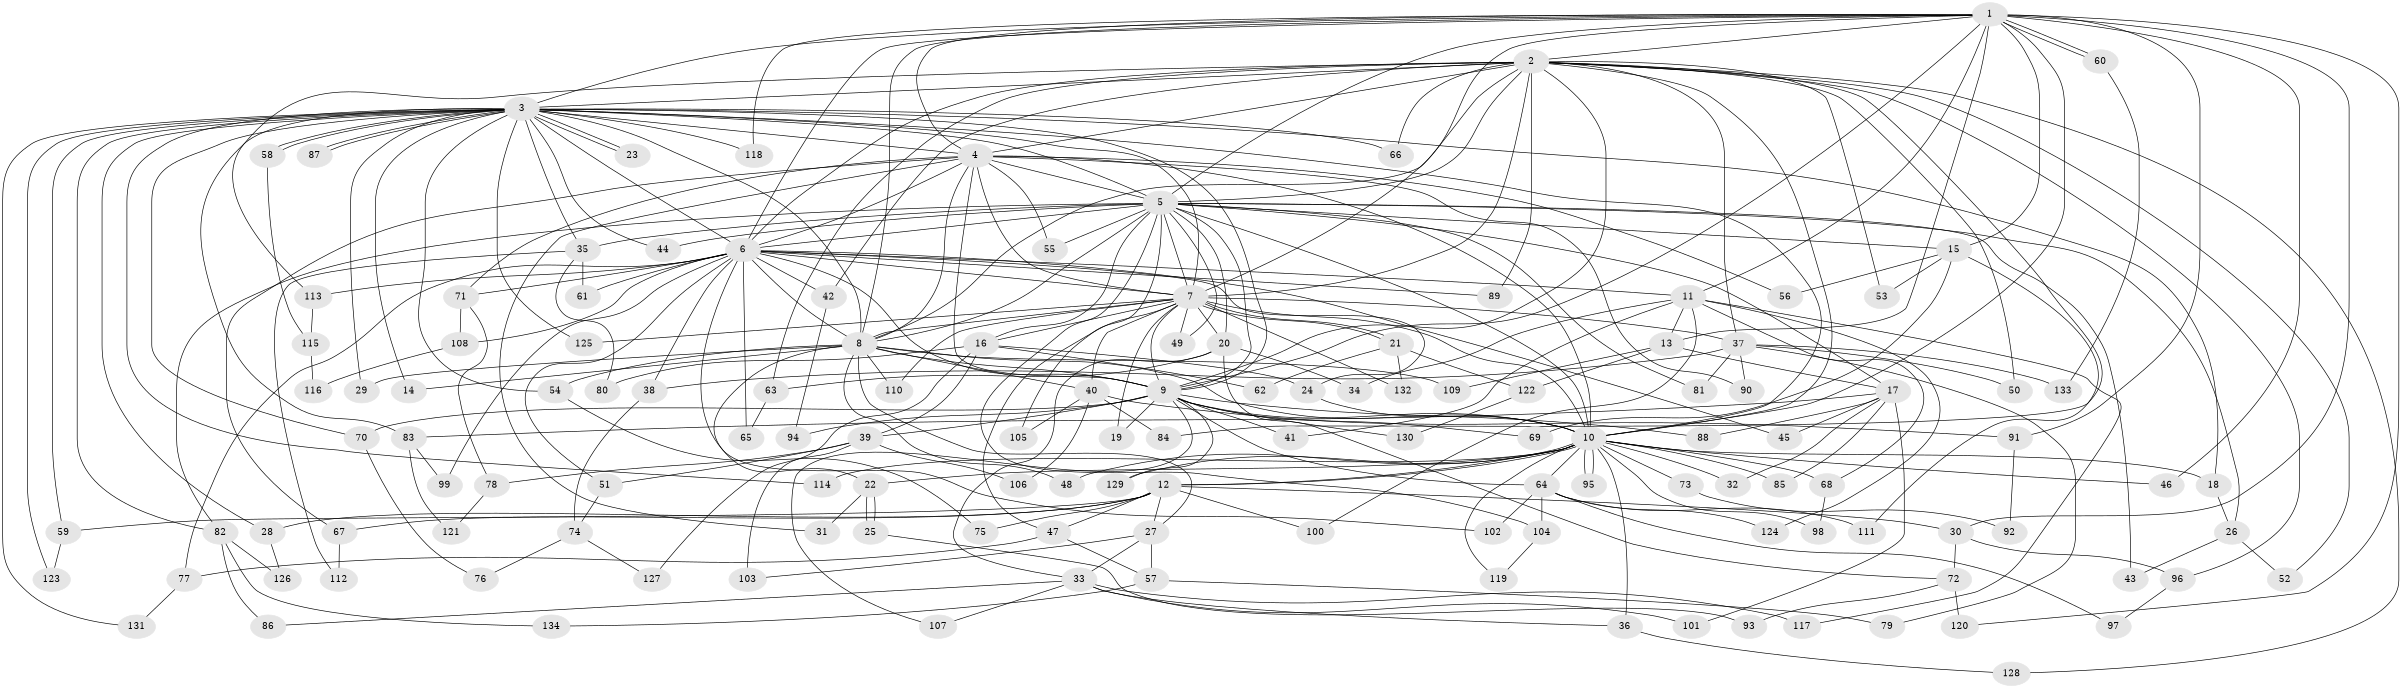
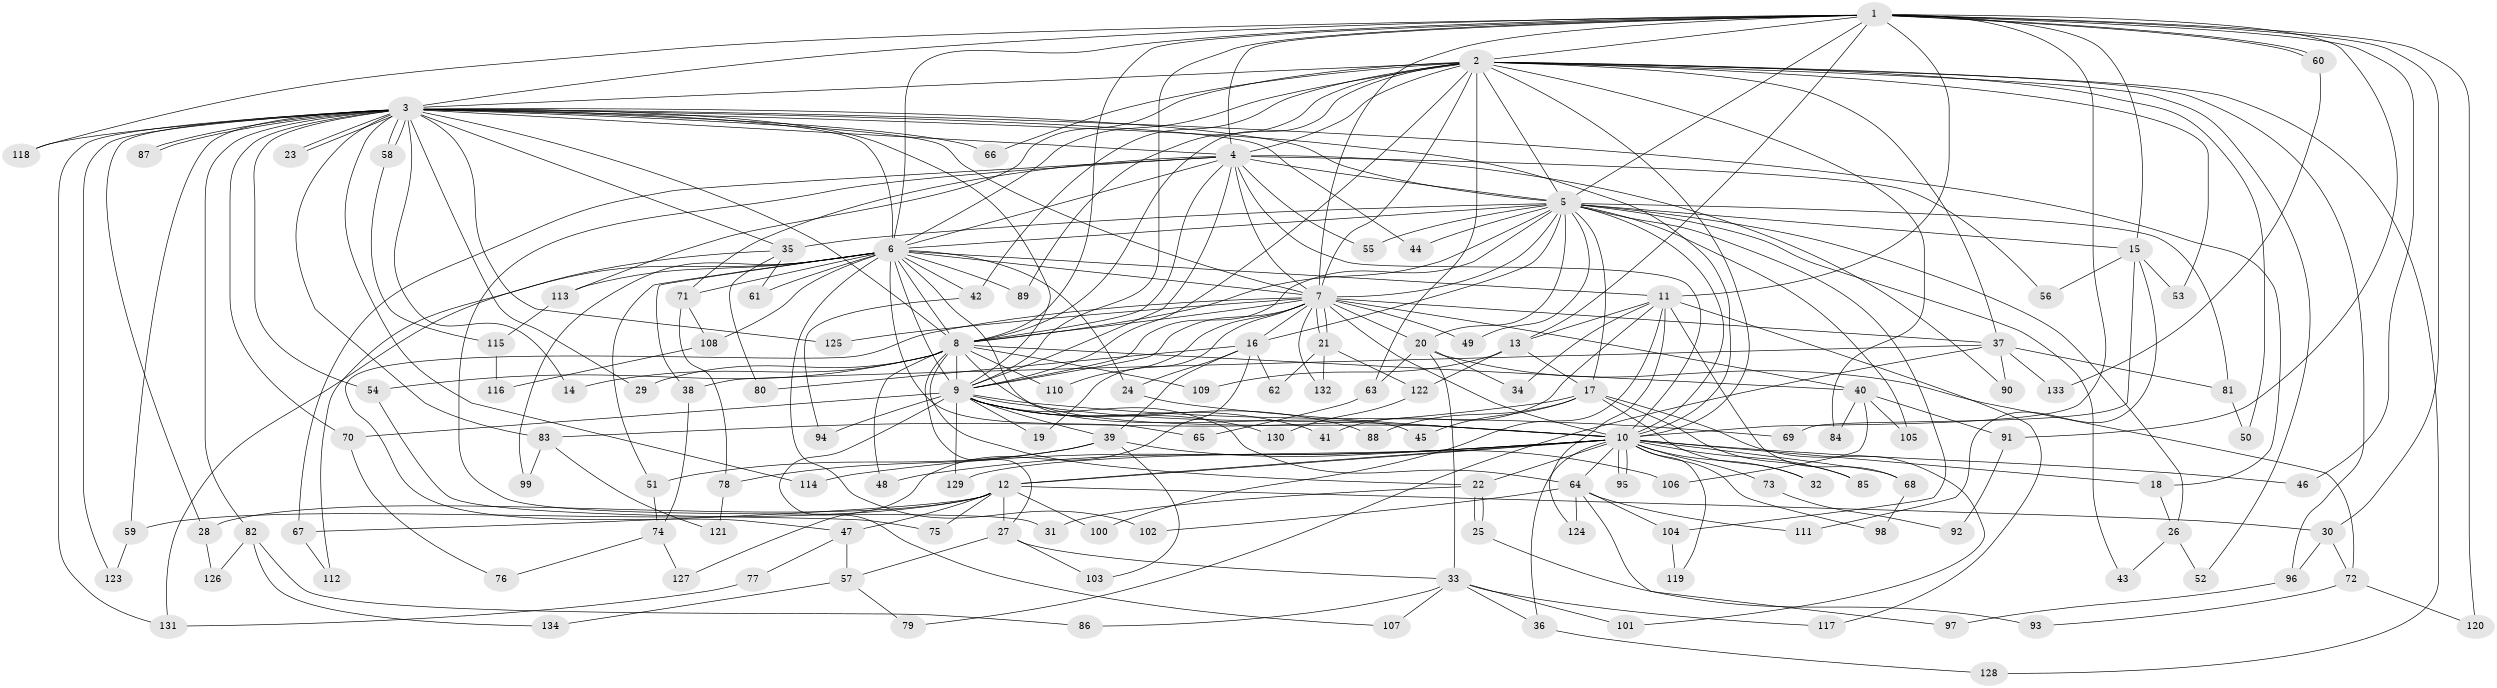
(529, 234) -> none
(392, 311) -> (446, 317)
(1861, 356) -> (2237, 415)
